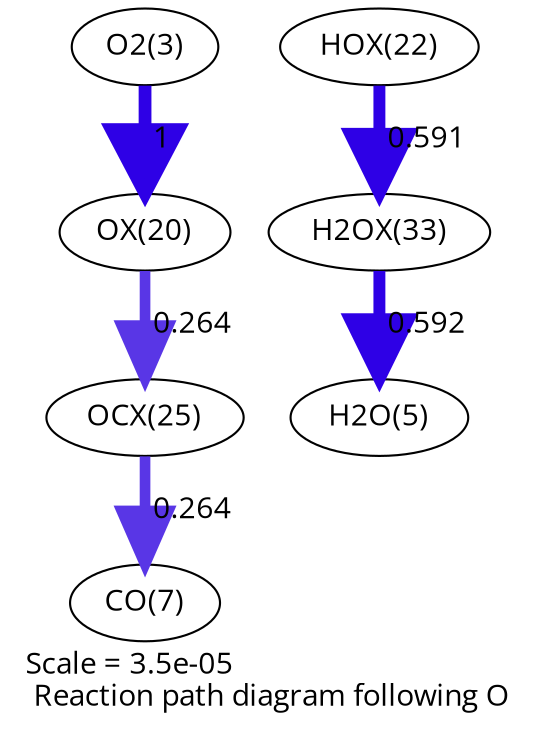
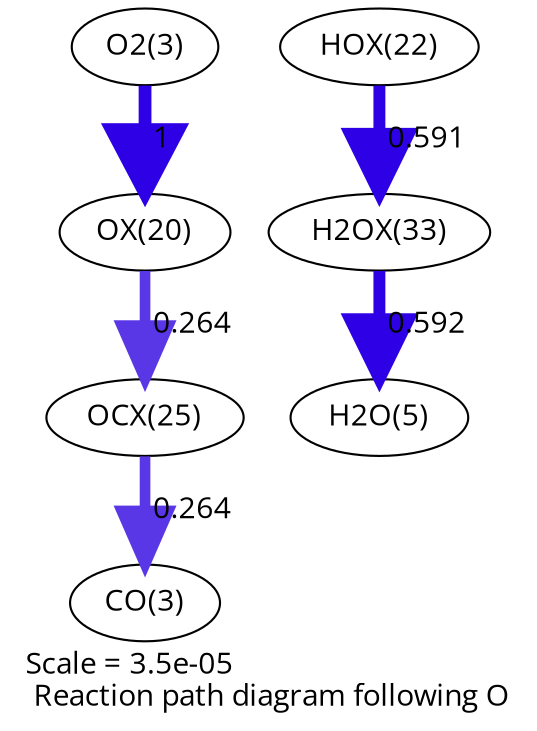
(145, 603) -> (145, 603)
